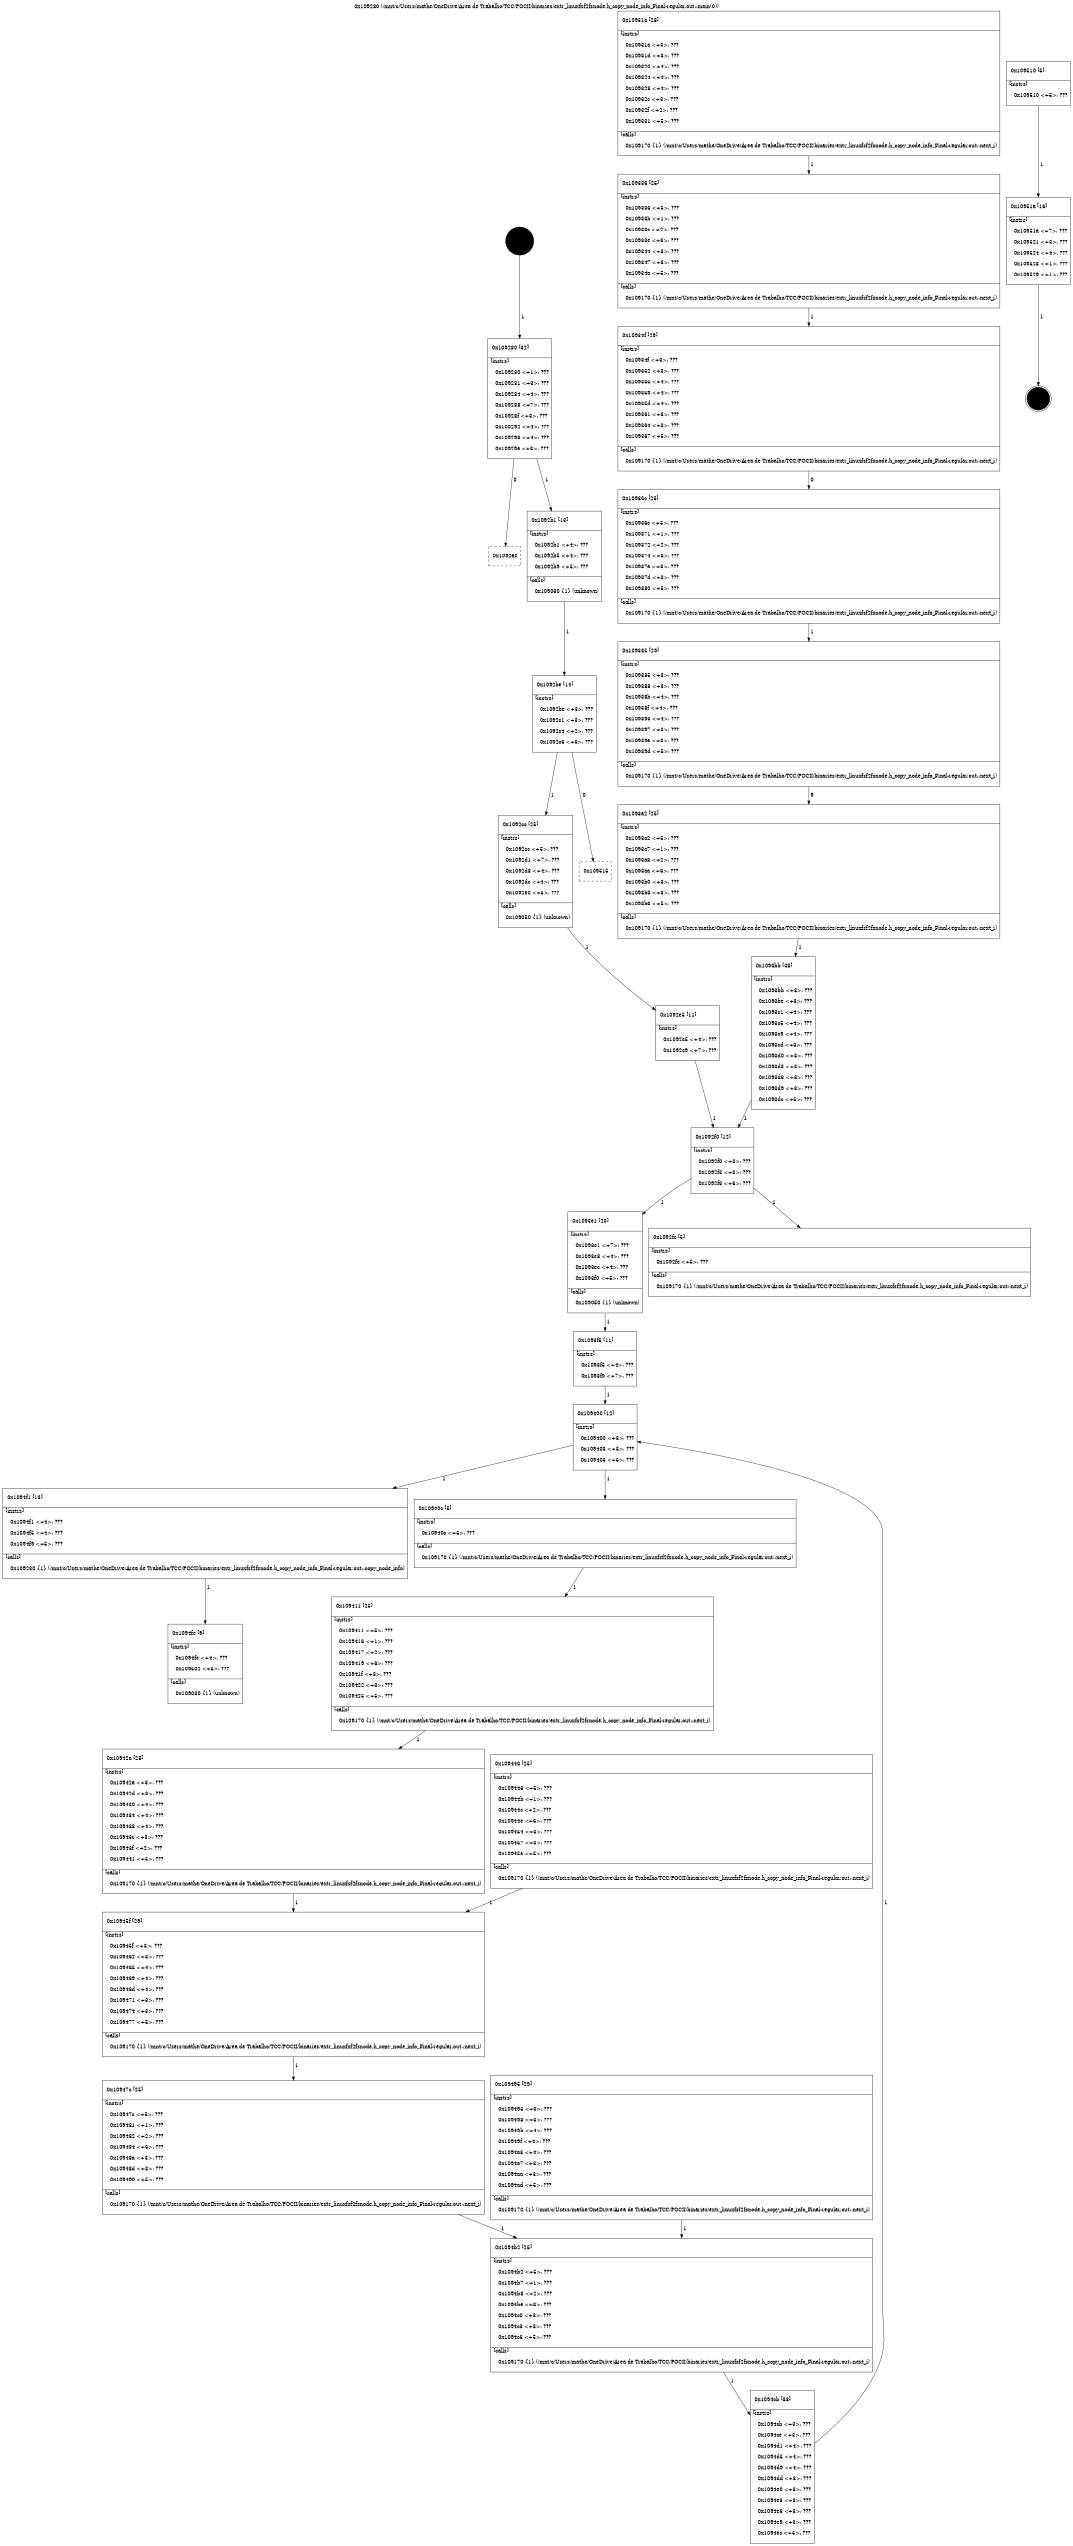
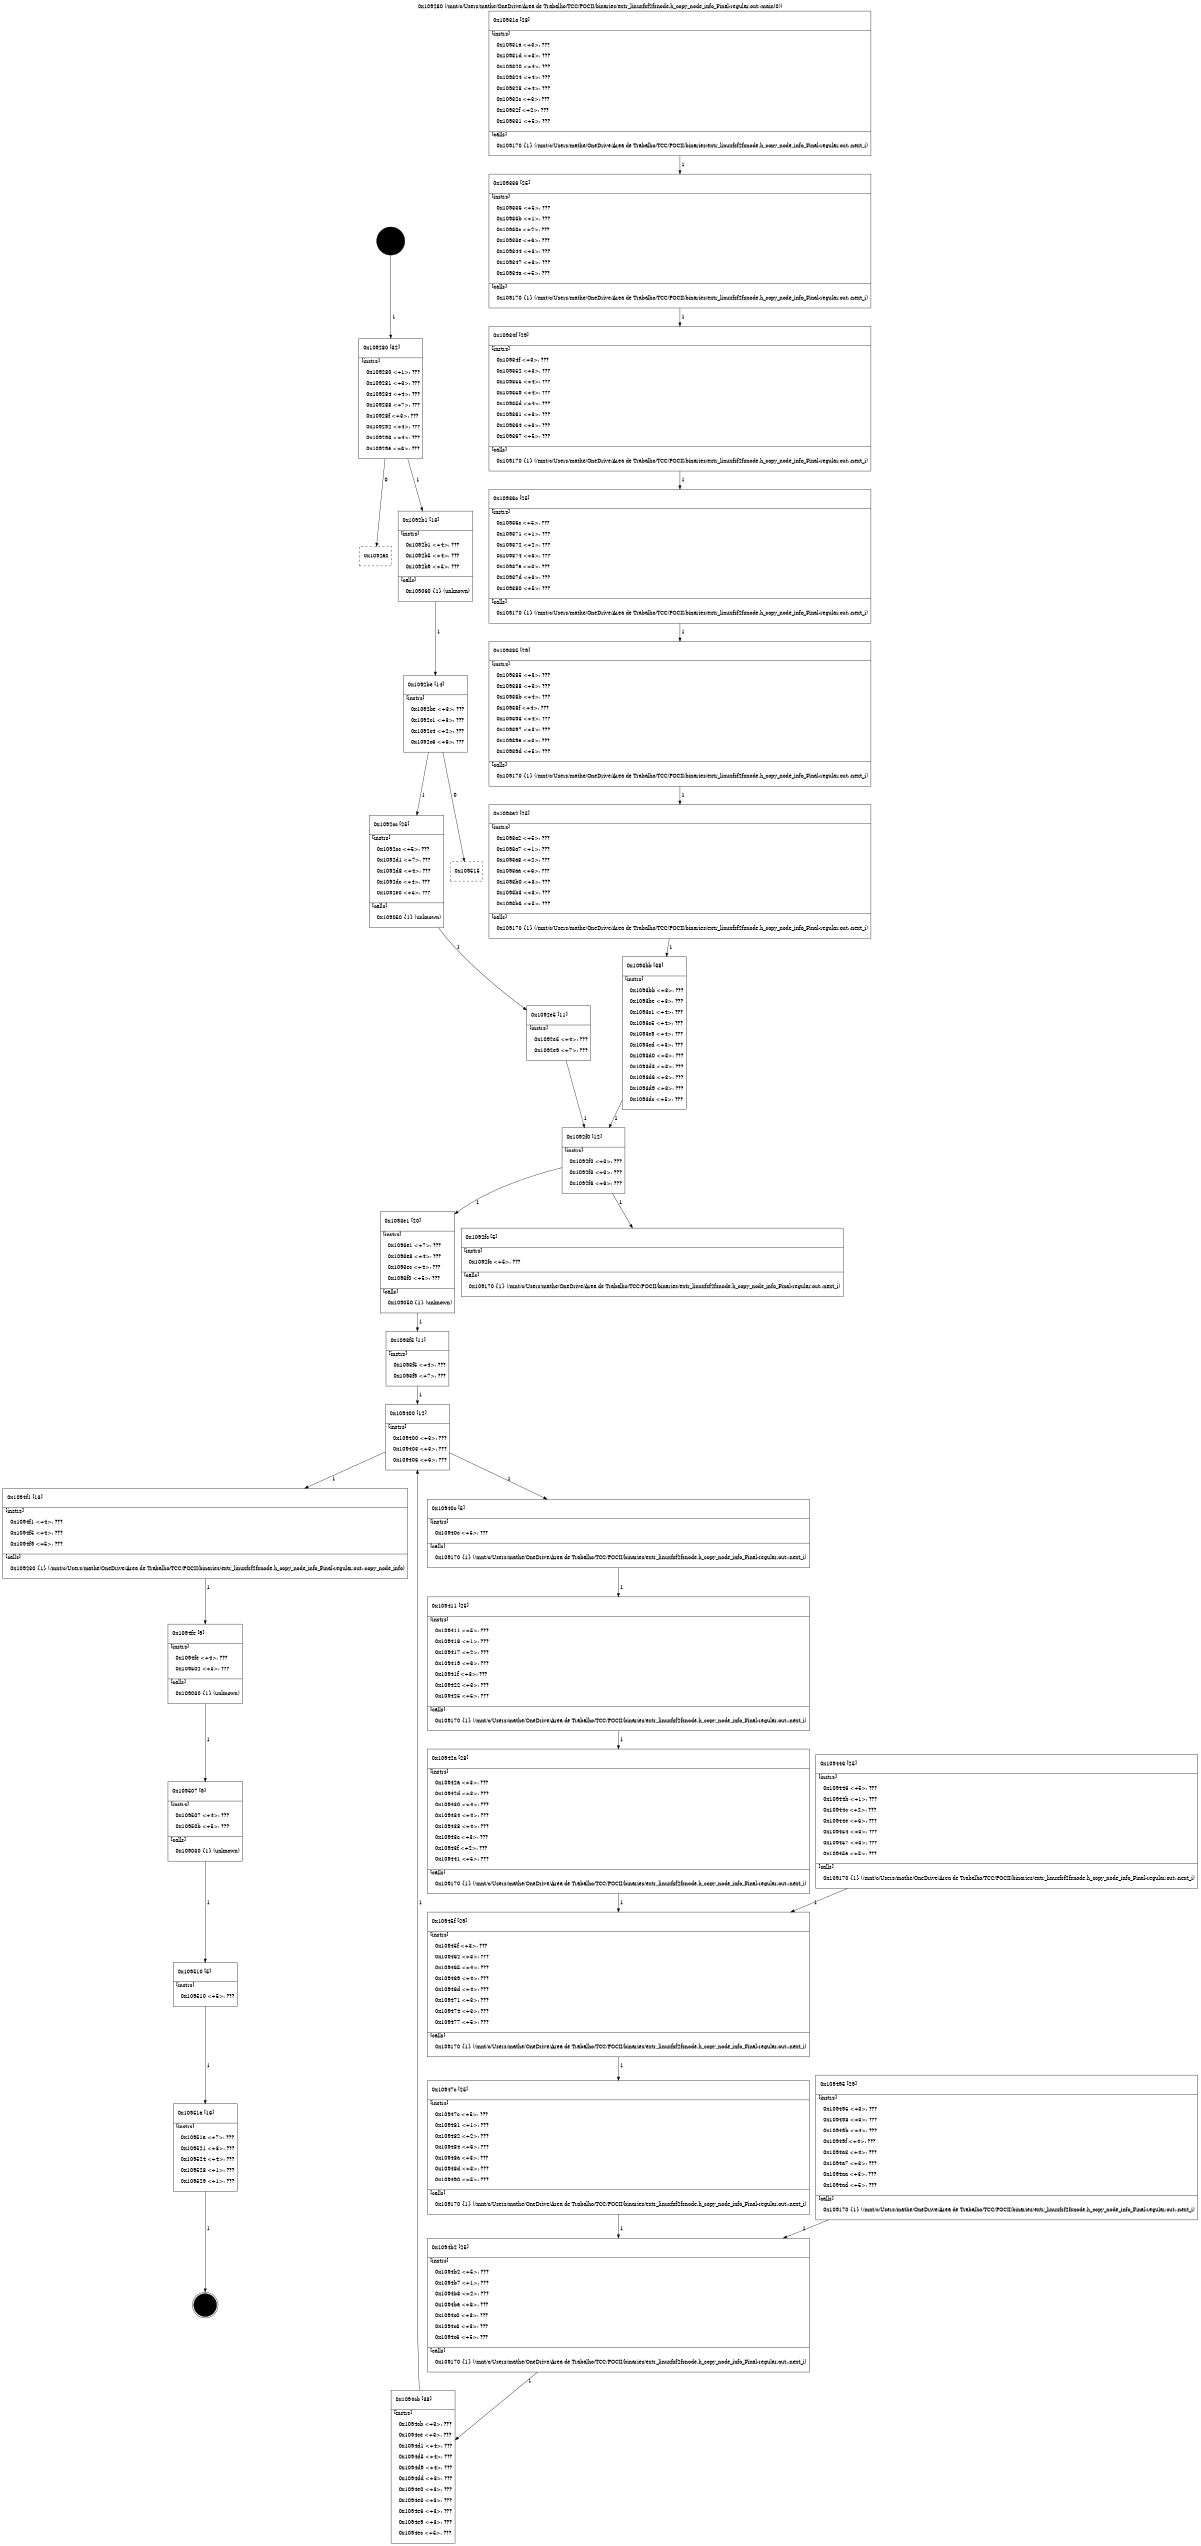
(811, 480) -> (682, 480)
(811, 795) -> (682, 795)
none -> (205, 1821)
